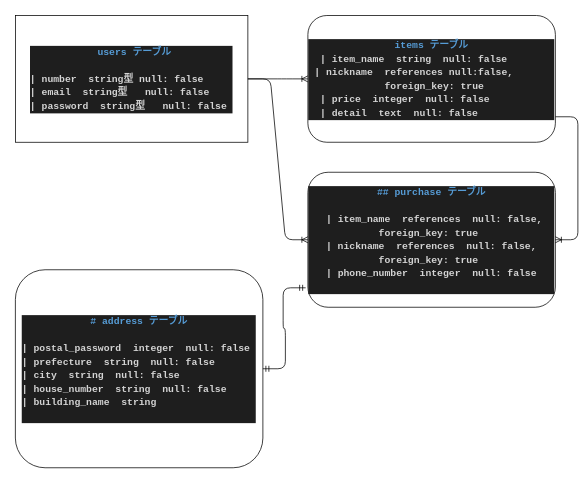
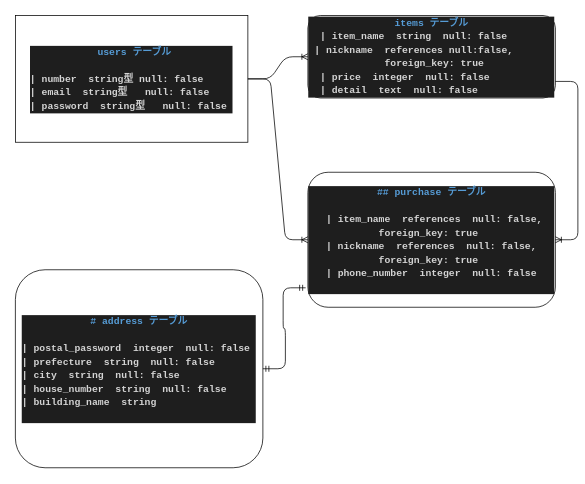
(432, 79) -> (432, 57)
